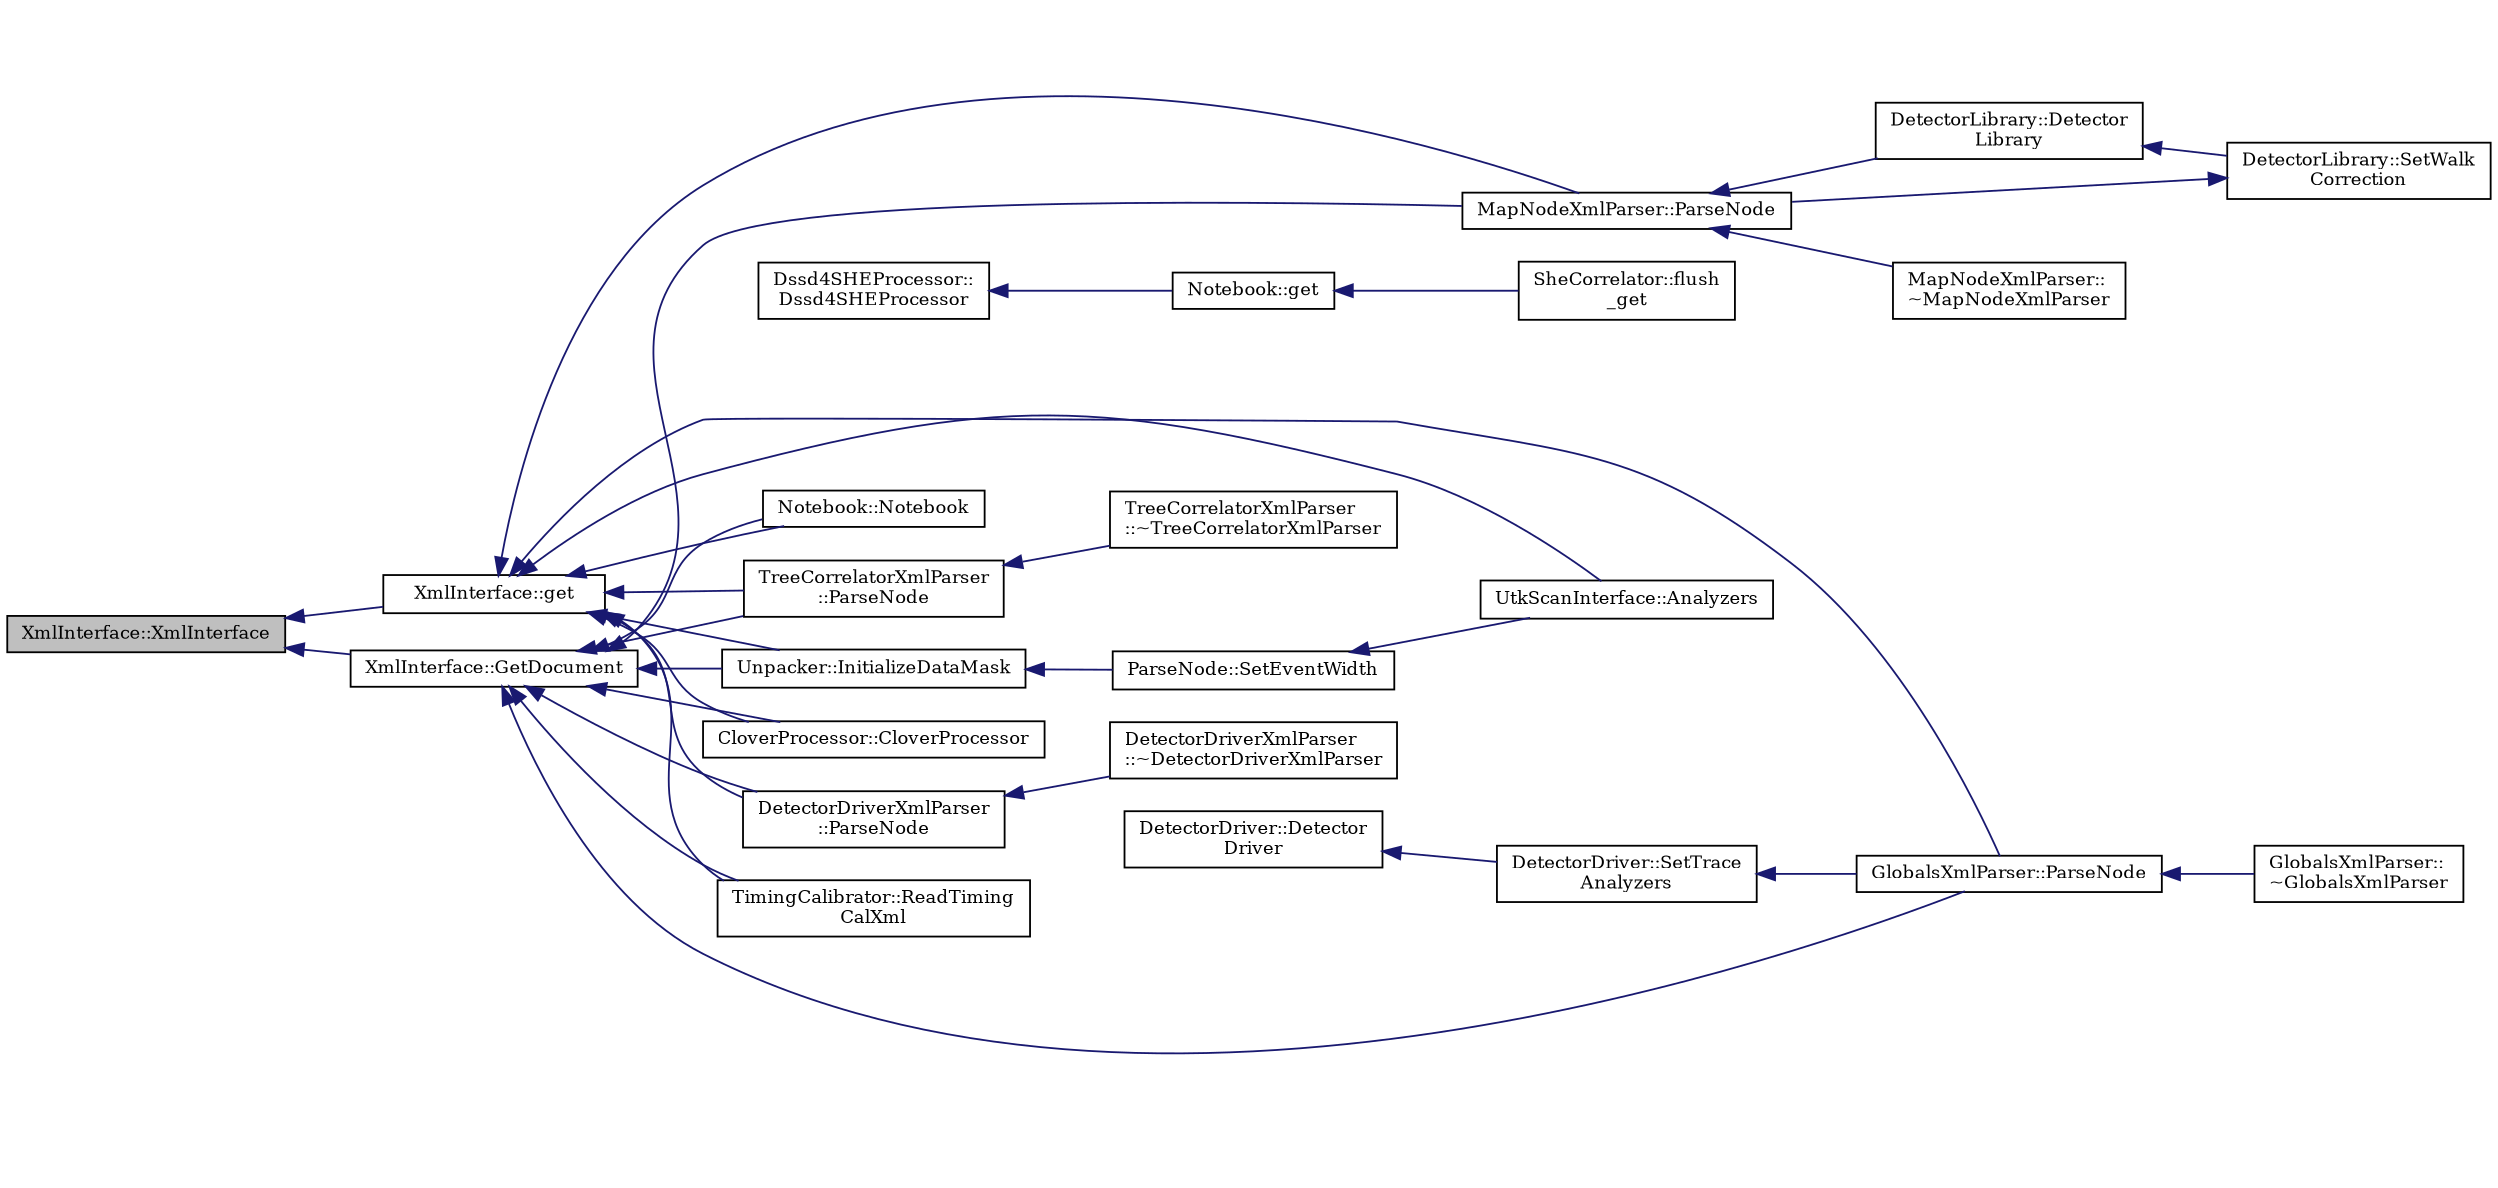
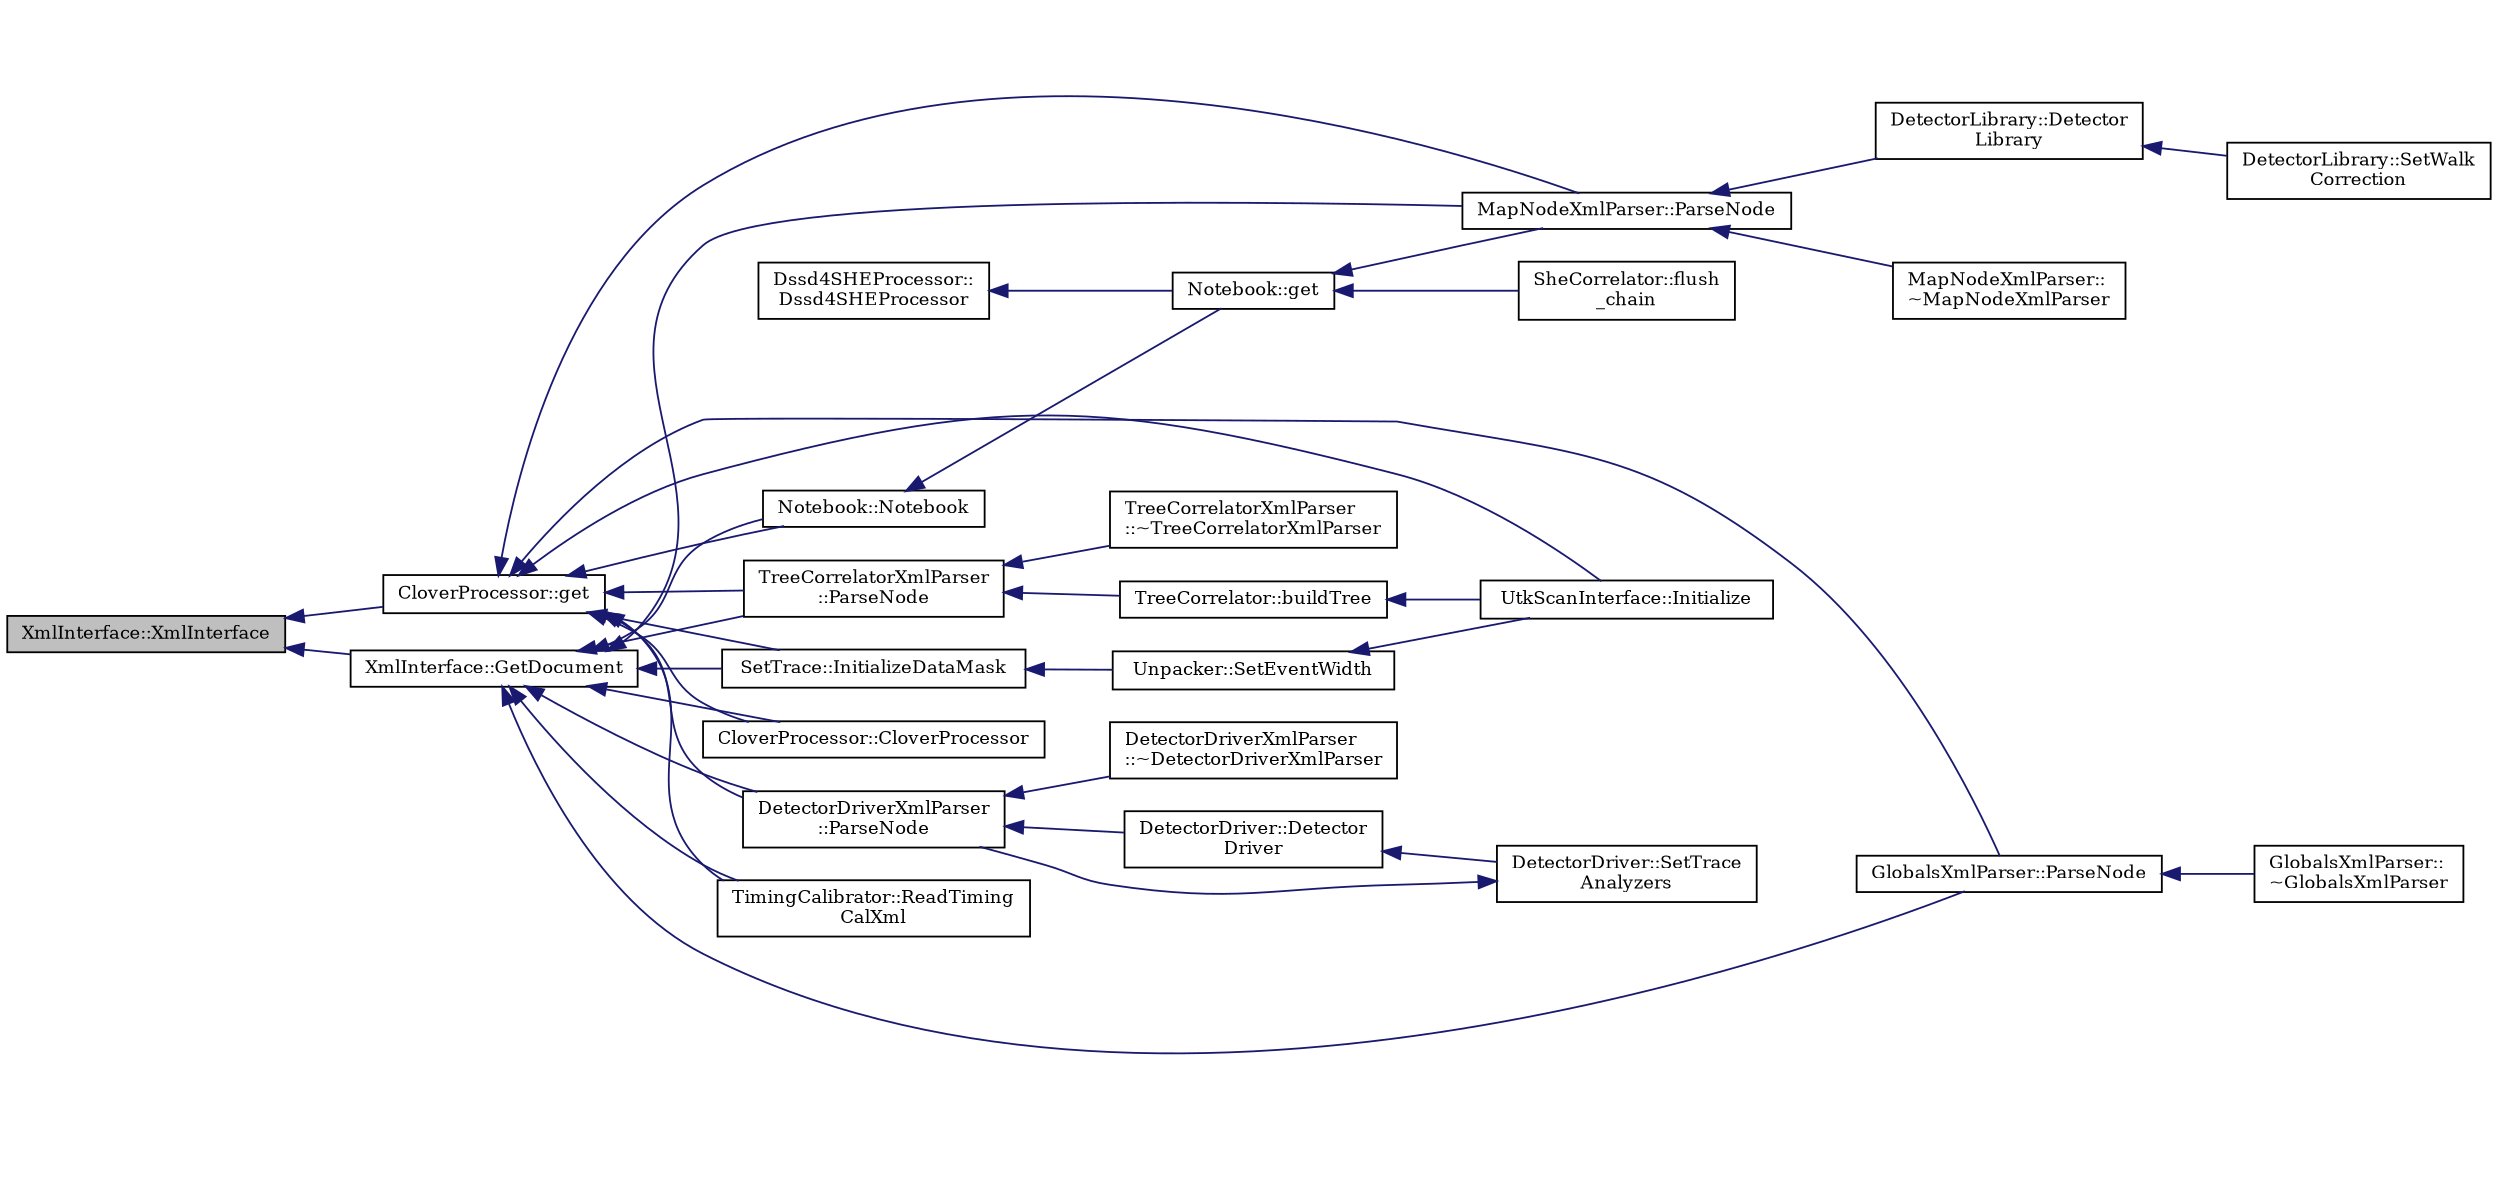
(2000, 190) -> (1447, 249)
(1627, 291) -> (1627, 291)
none -> (1072, 395)
(494, 594) -> (494, 594)
none -> (1254, 600)
(1627, 600) -> (1627, 600)
(874, 669) -> (874, 669)
(1254, 670) -> (1254, 670)
none -> (1074, 830)
(1816, 874) -> (1226, 894)
